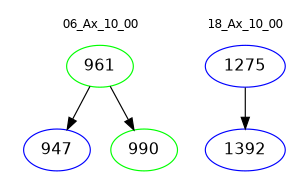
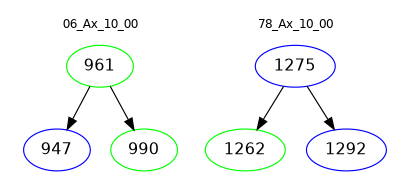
(245, 25) -> (296, 25)
(245, 150) -> (346, 150)
none -> (245, 150)
